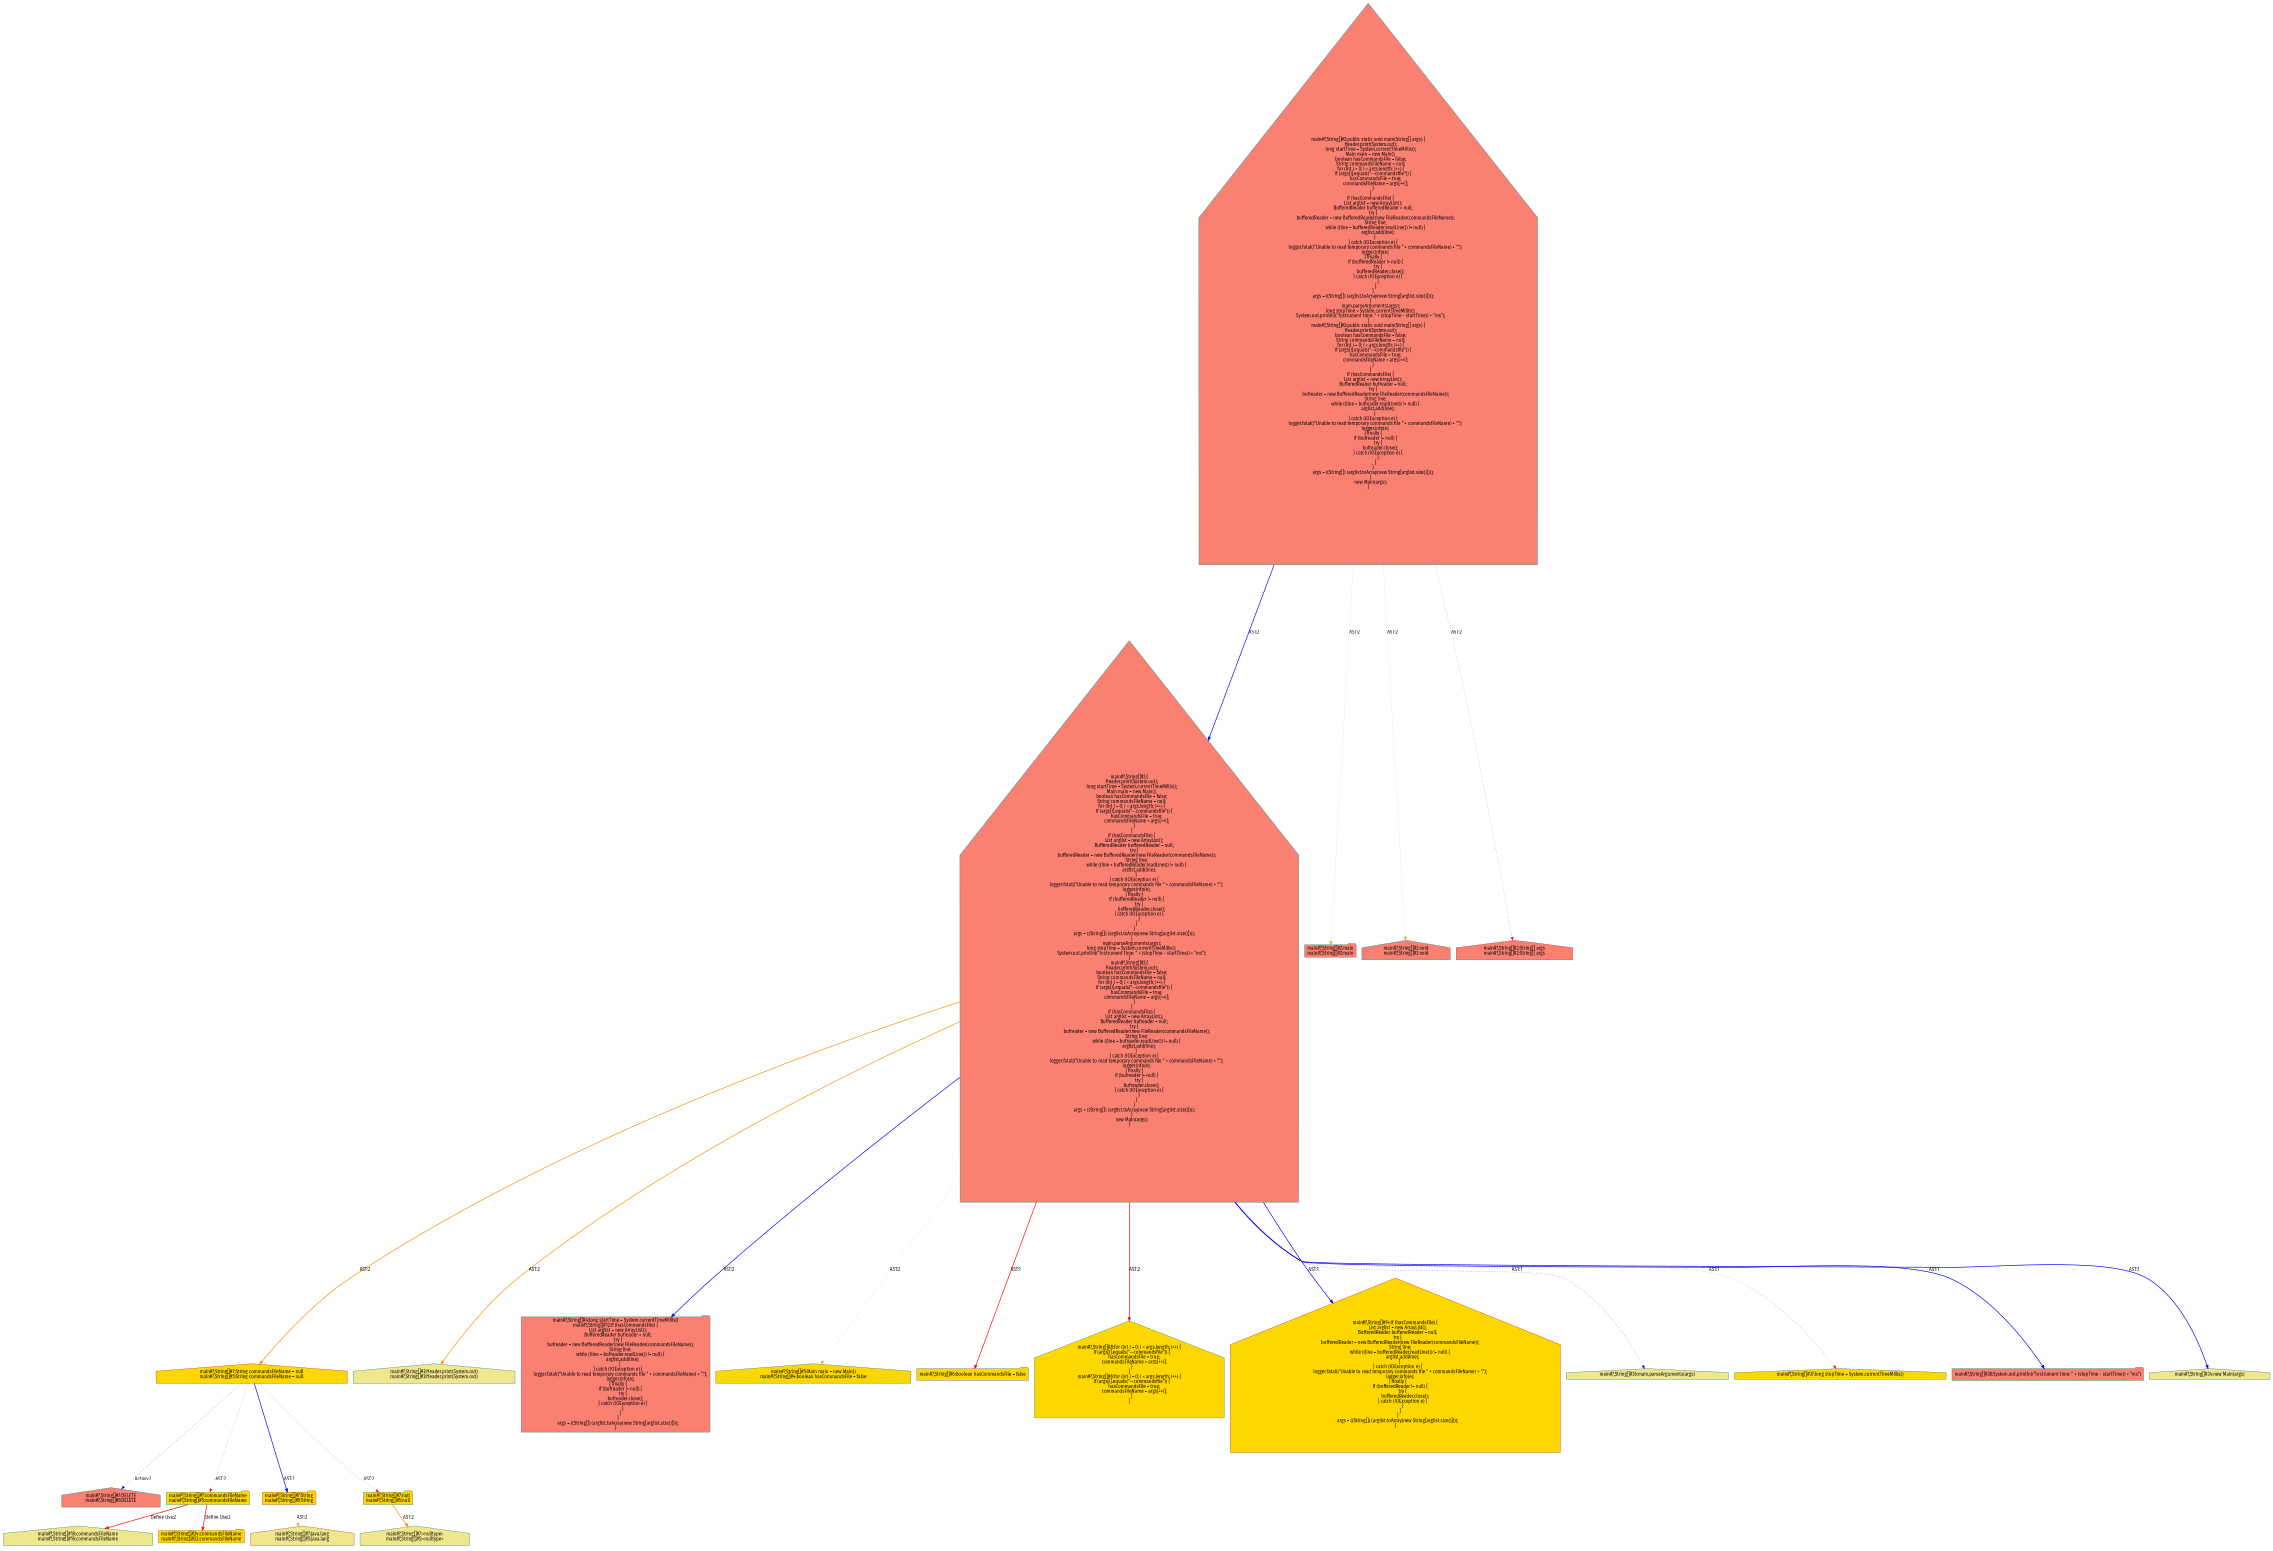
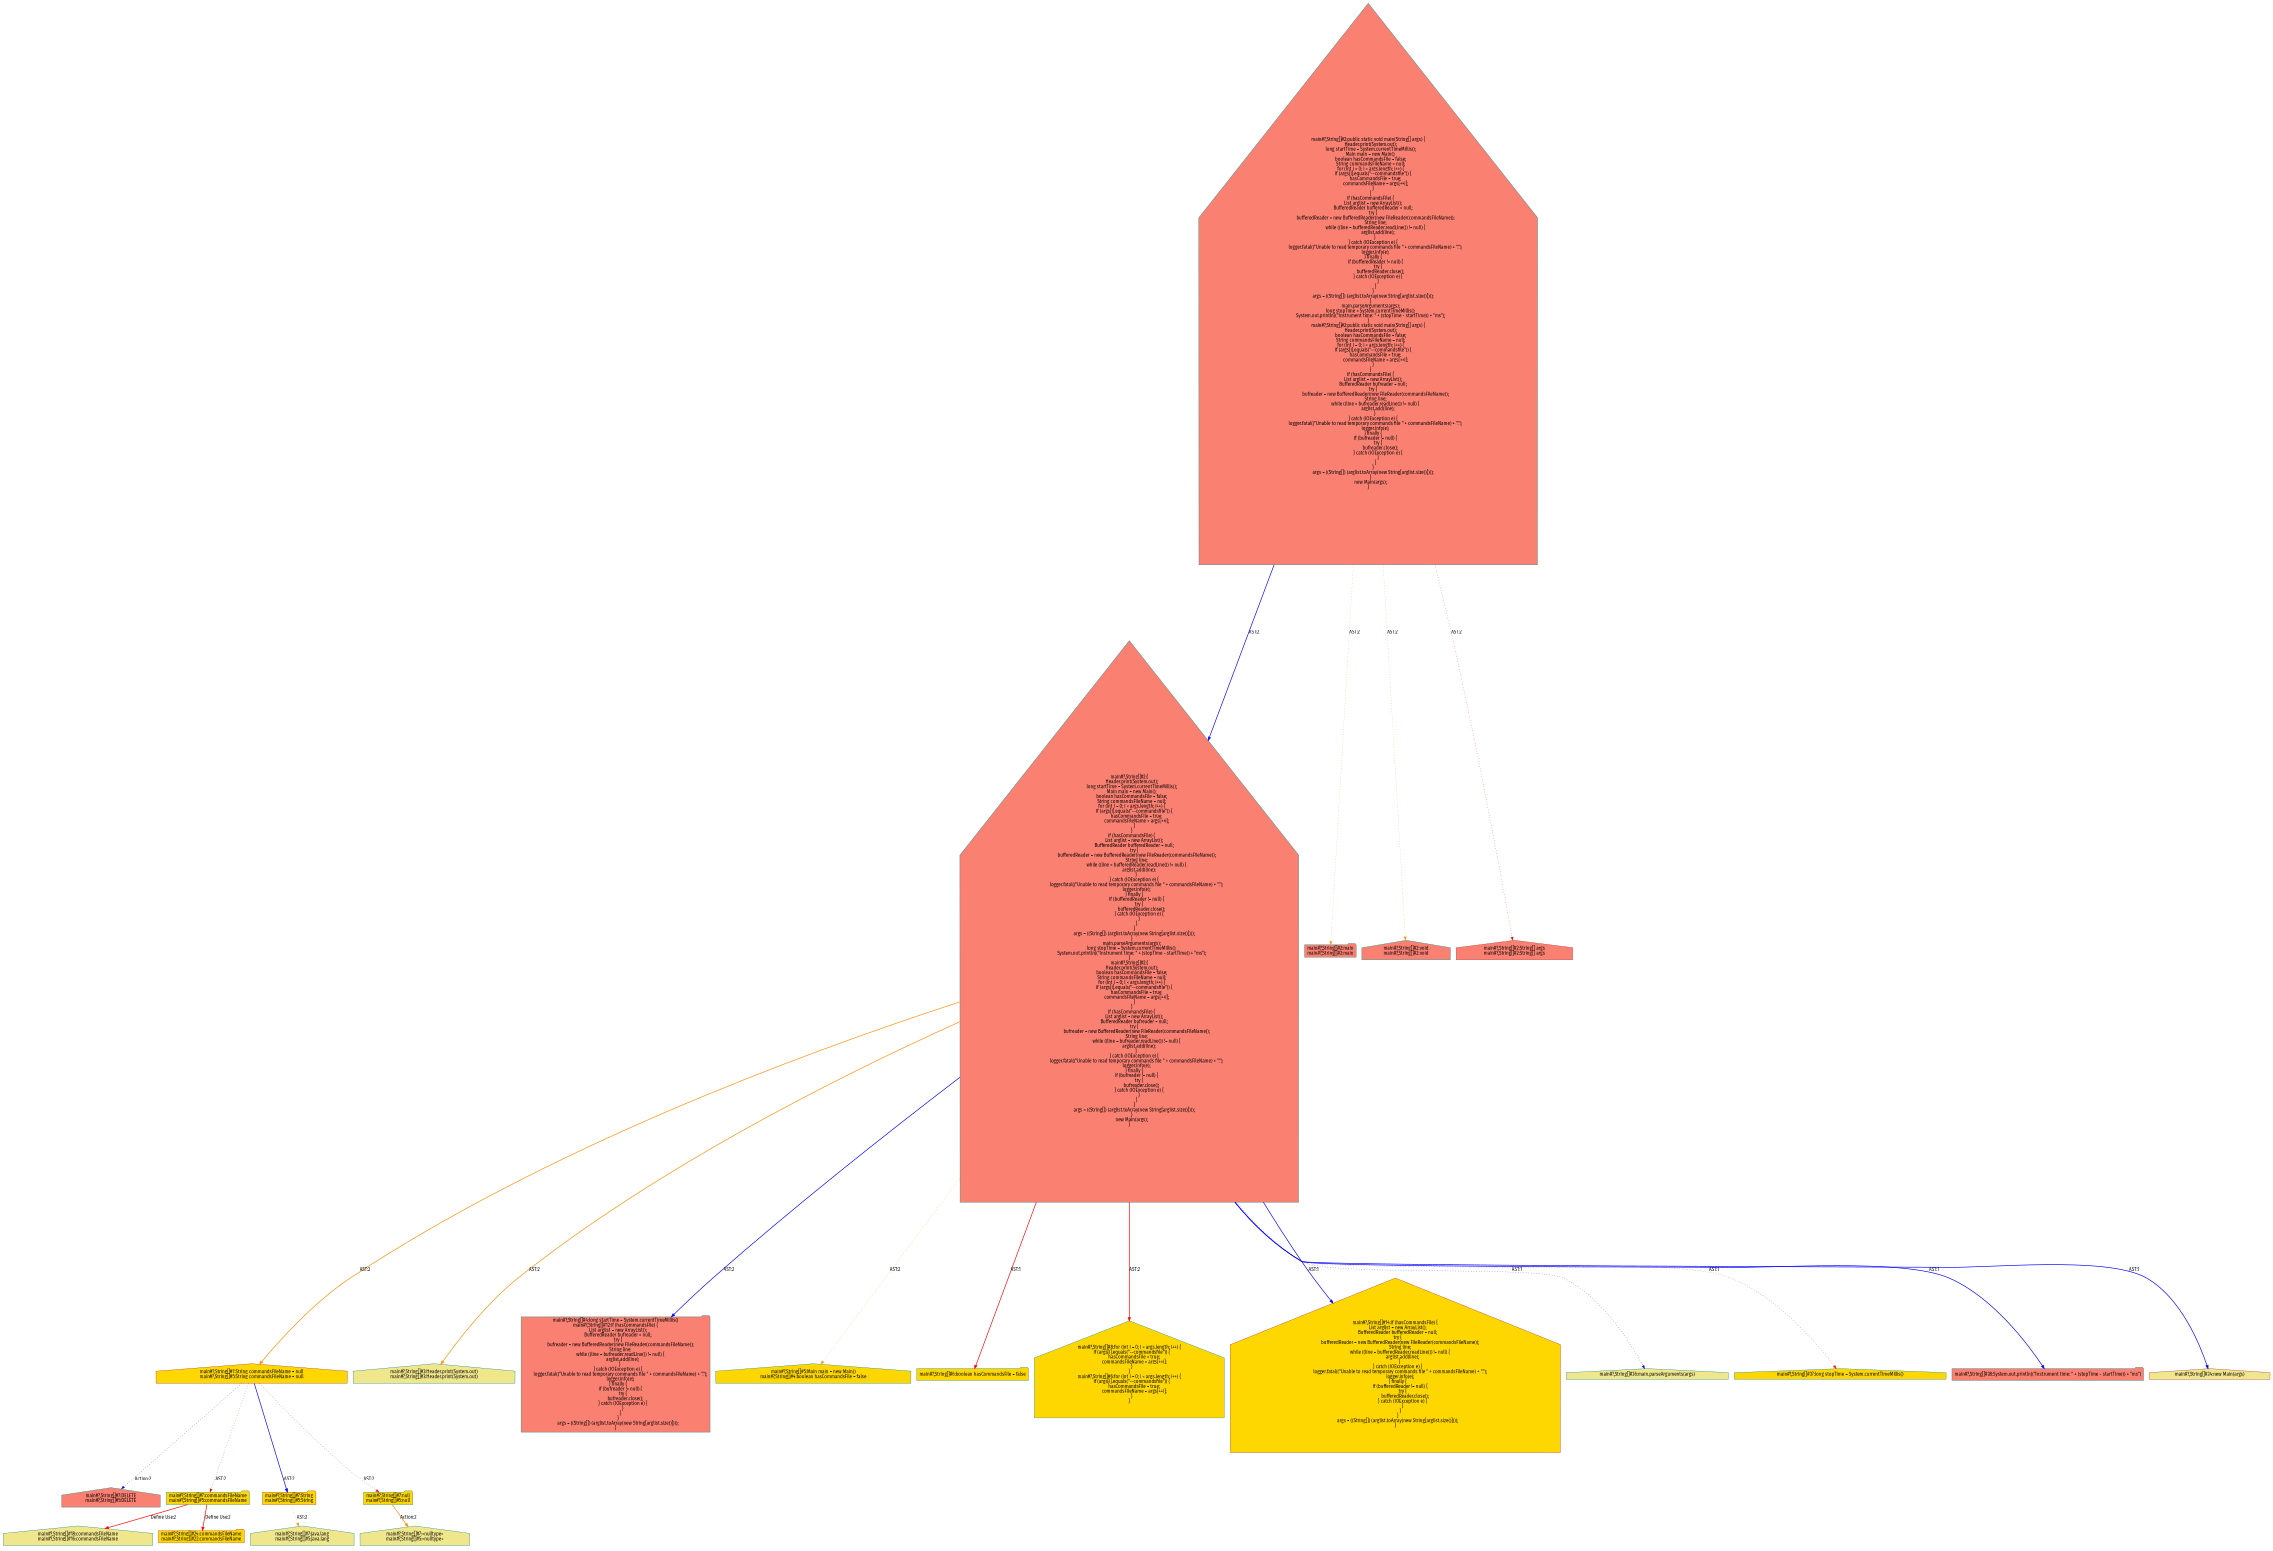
(2210, 1374) -> (2210, 1374)
(408, 1518) -> (408, 1518)
(302, 1537) -> (302, 1537)
